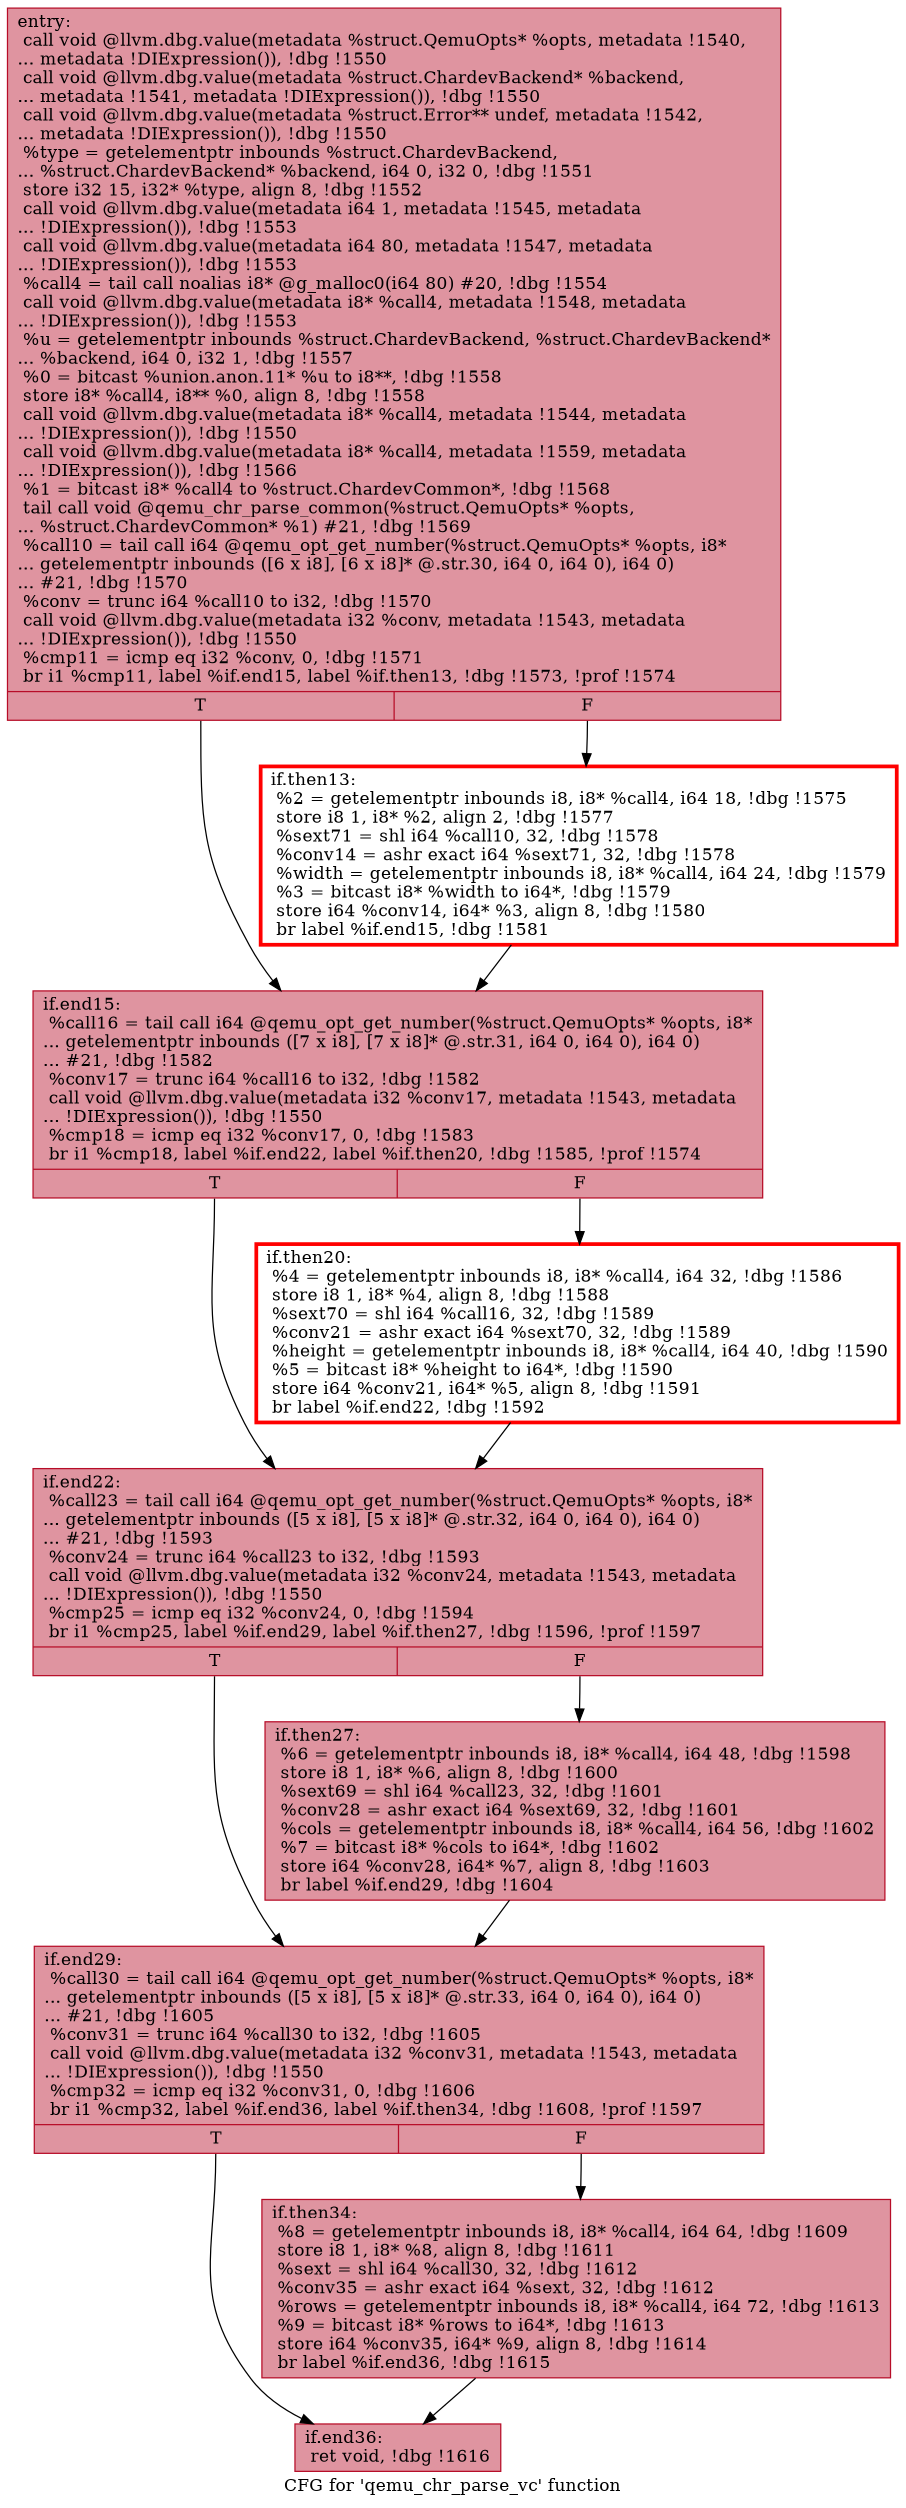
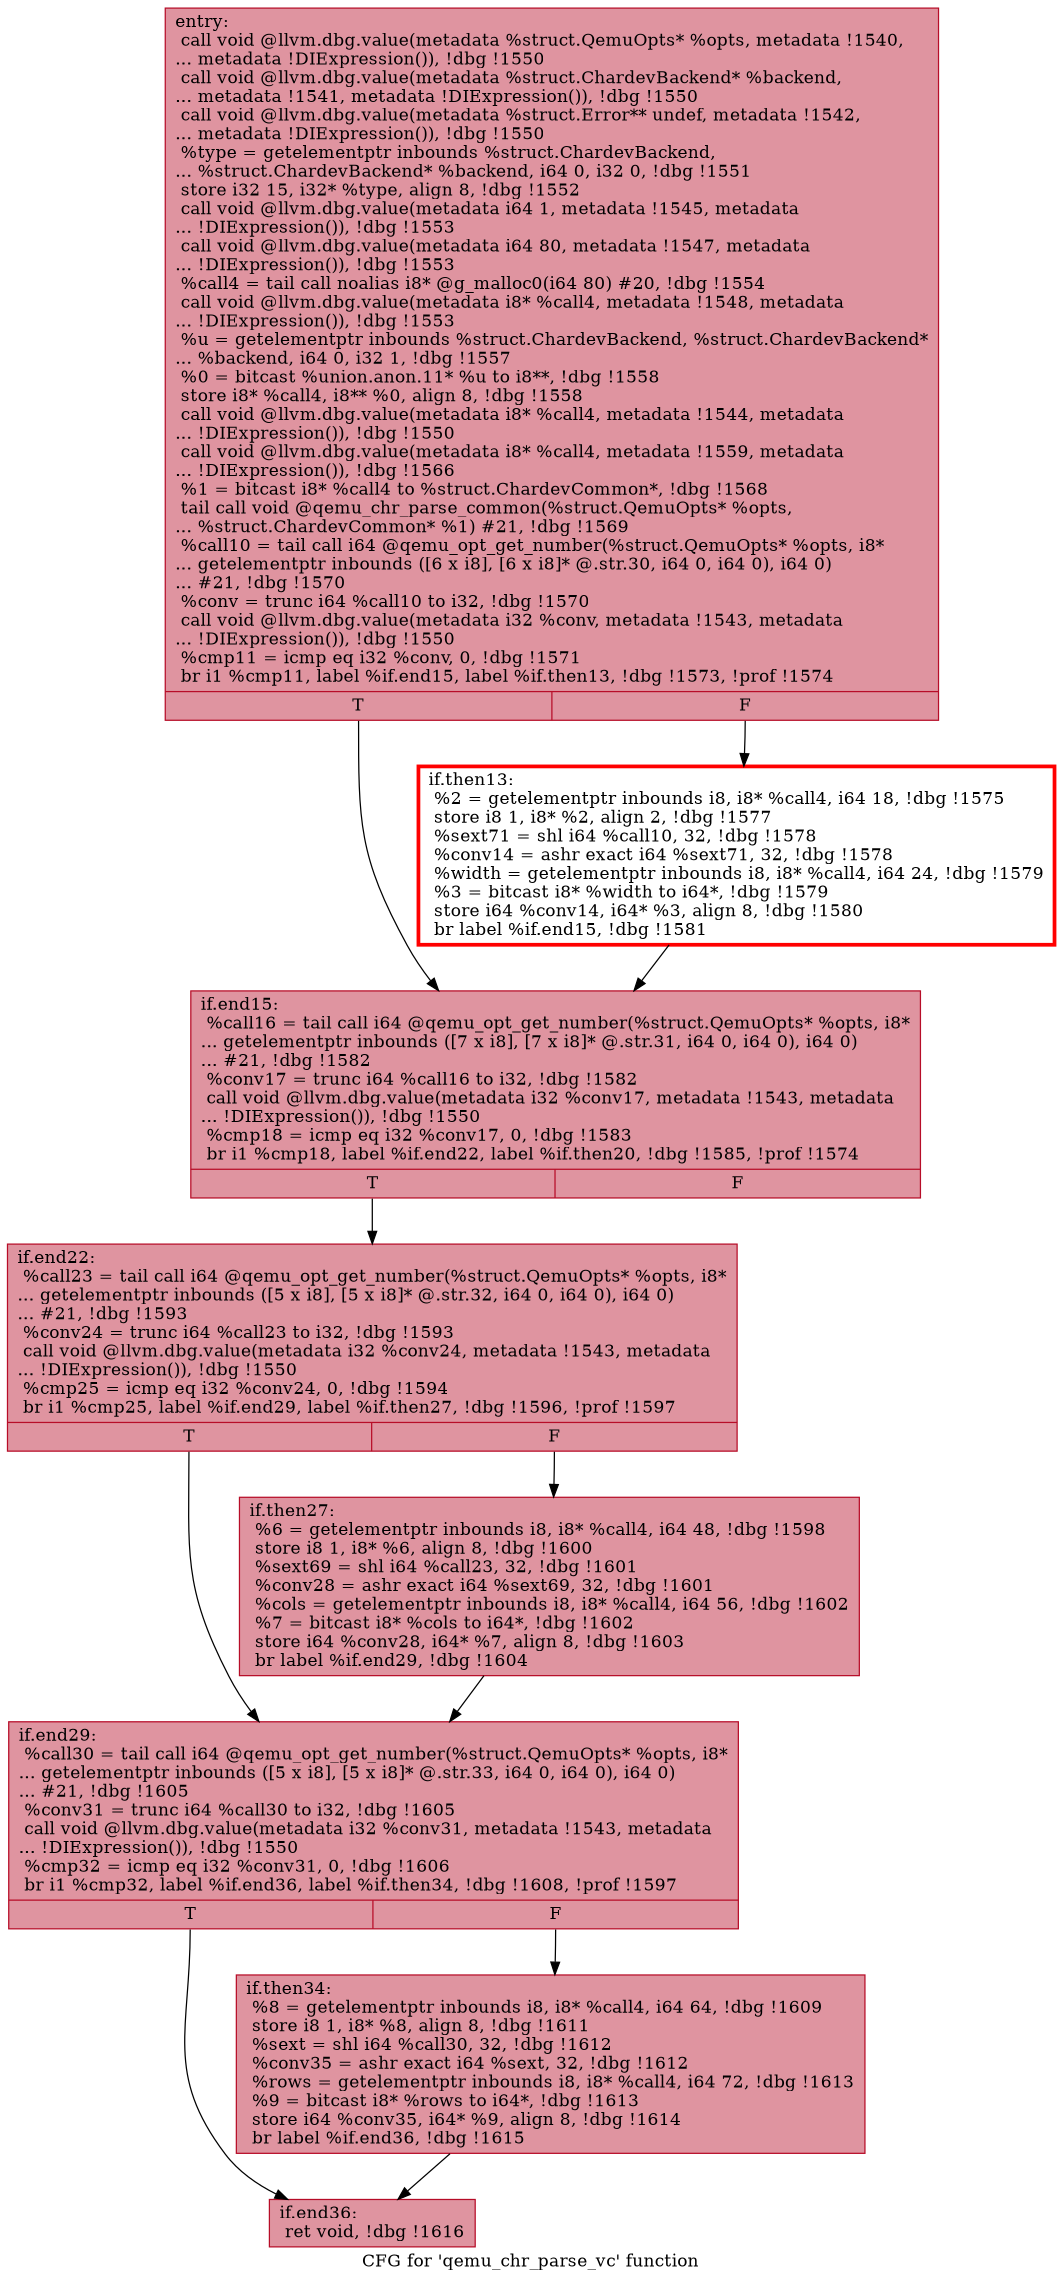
(577, 1333) -> none
